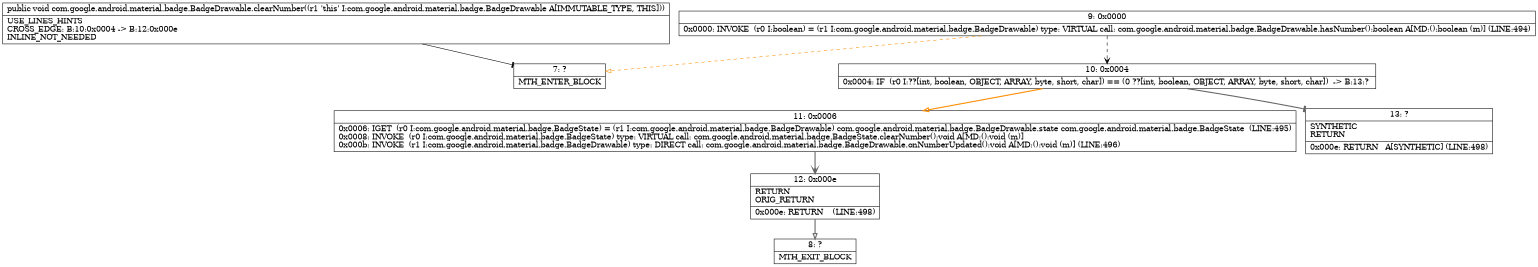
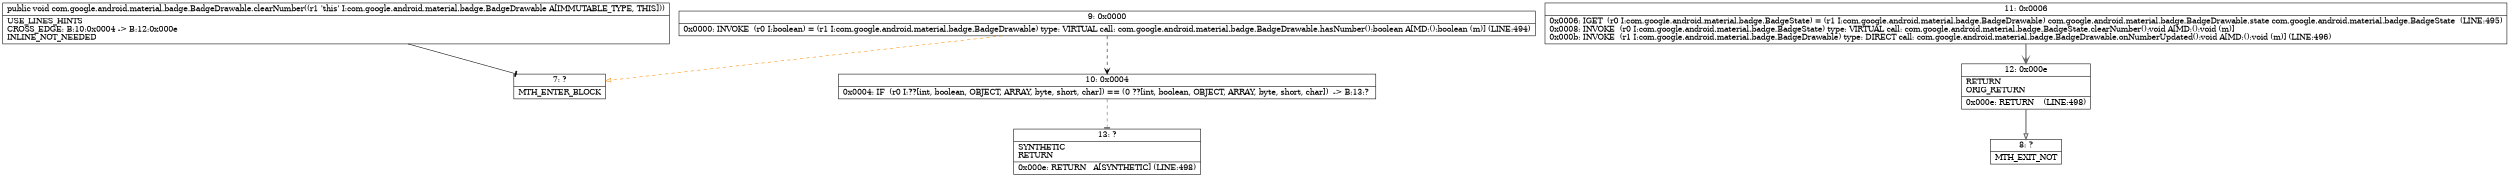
(1245, 98) -> (1107, 113)
(986, 99) -> none
(815, 257) -> (2026, 158)
